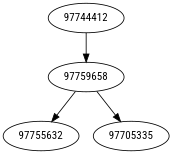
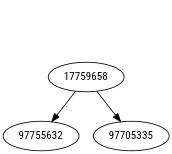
(86, 18) -> none
(86, 77) -> (86, 77)
